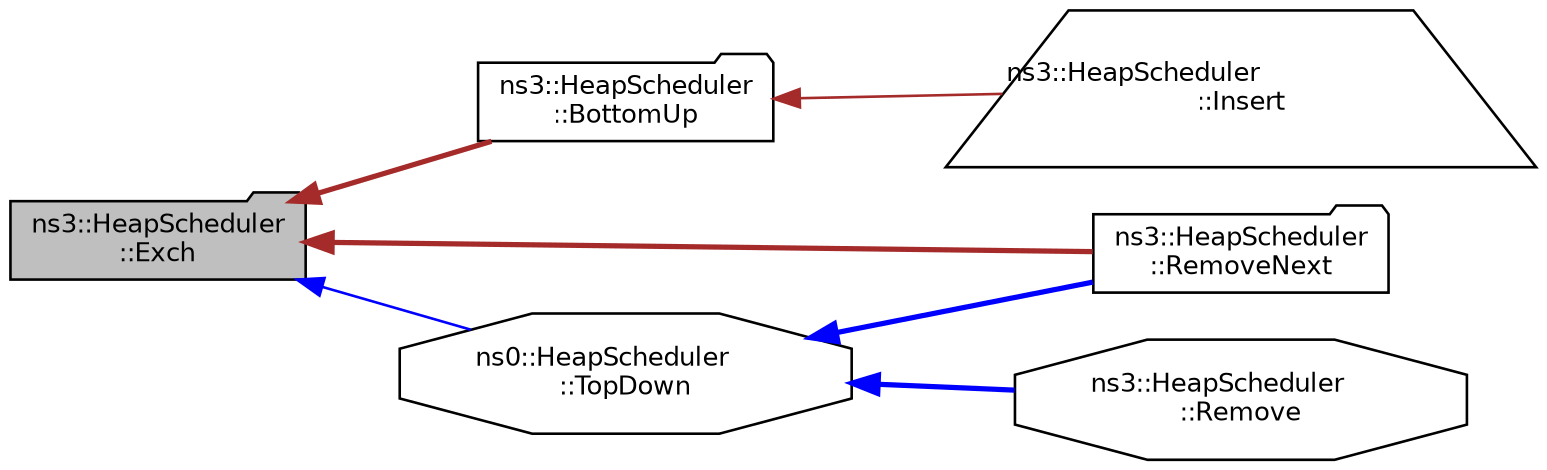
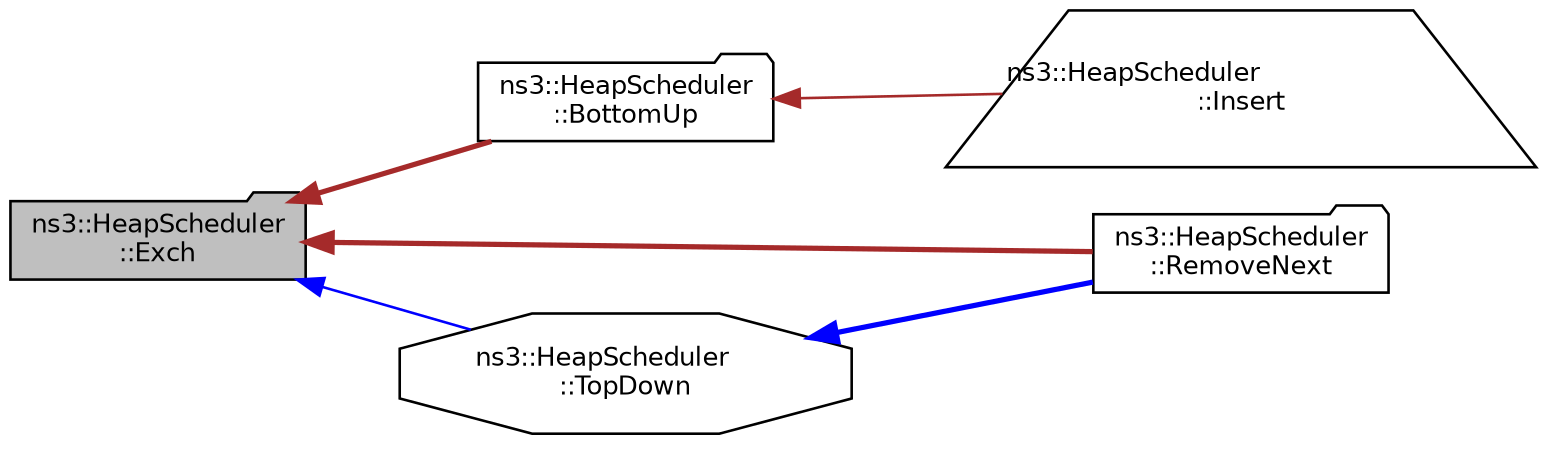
(626, 374) -> (626, 374)
(1241, 400) -> none
